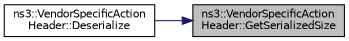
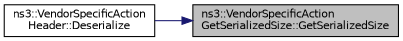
(269, 21) -> (296, 21)
